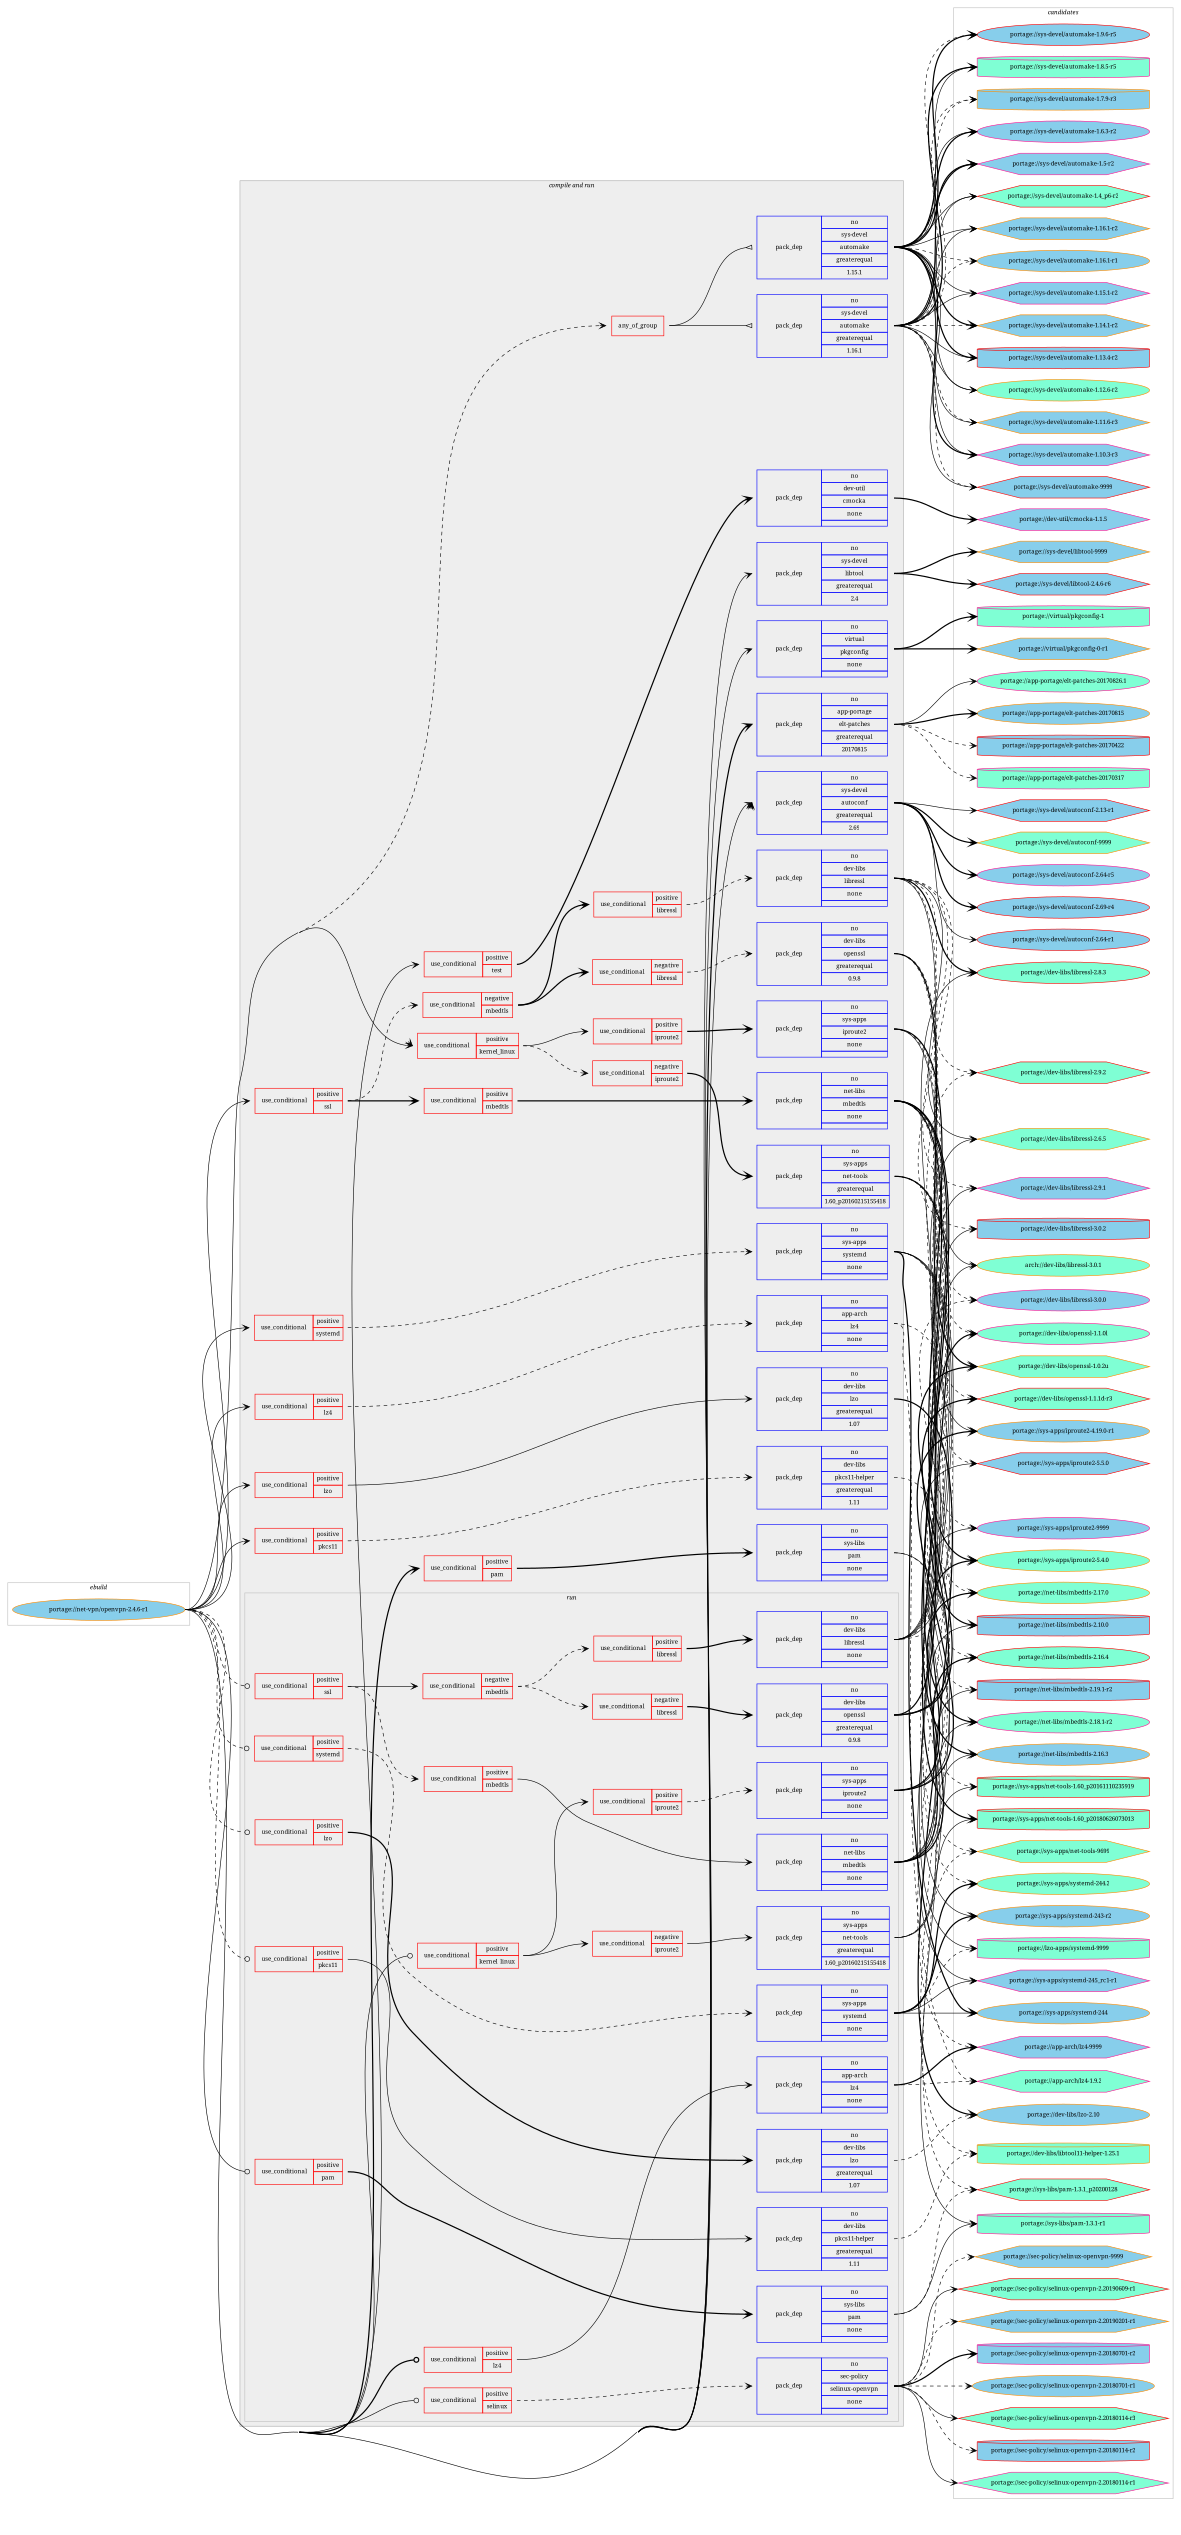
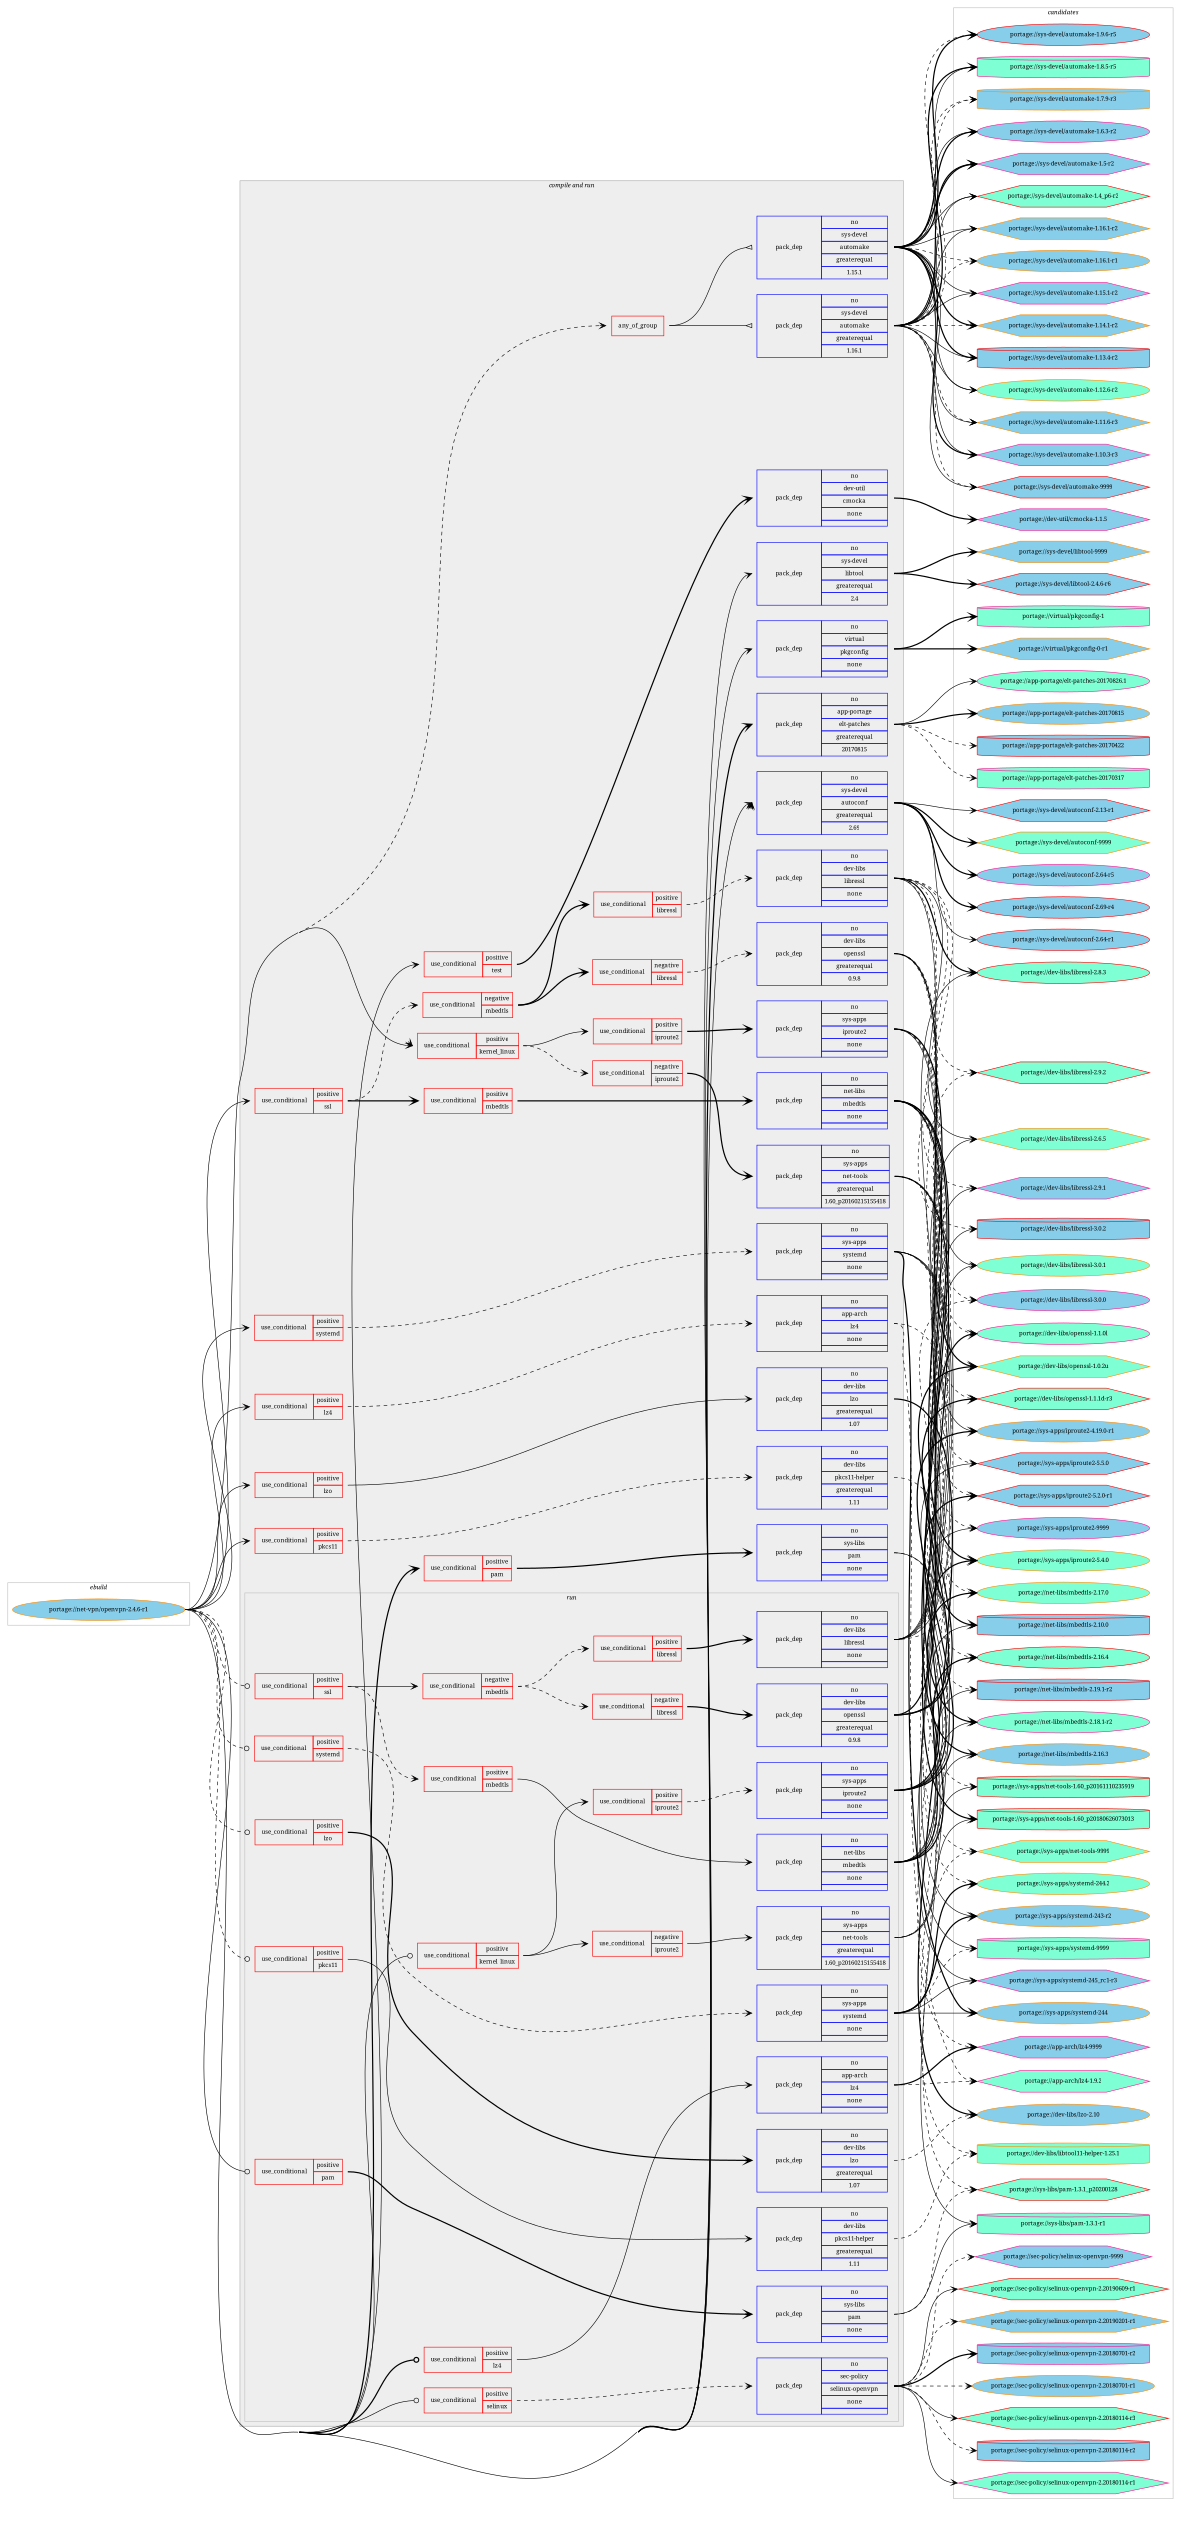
(1063, 1265) -> (1063, 1265)
none -> (1063, 1496)
(1063, 1852) -> (1063, 1852)
(1063, 1948) -> (1063, 1948)
(1063, 1981) -> (1063, 1981)
(1063, 2257) -> (1063, 2257)
